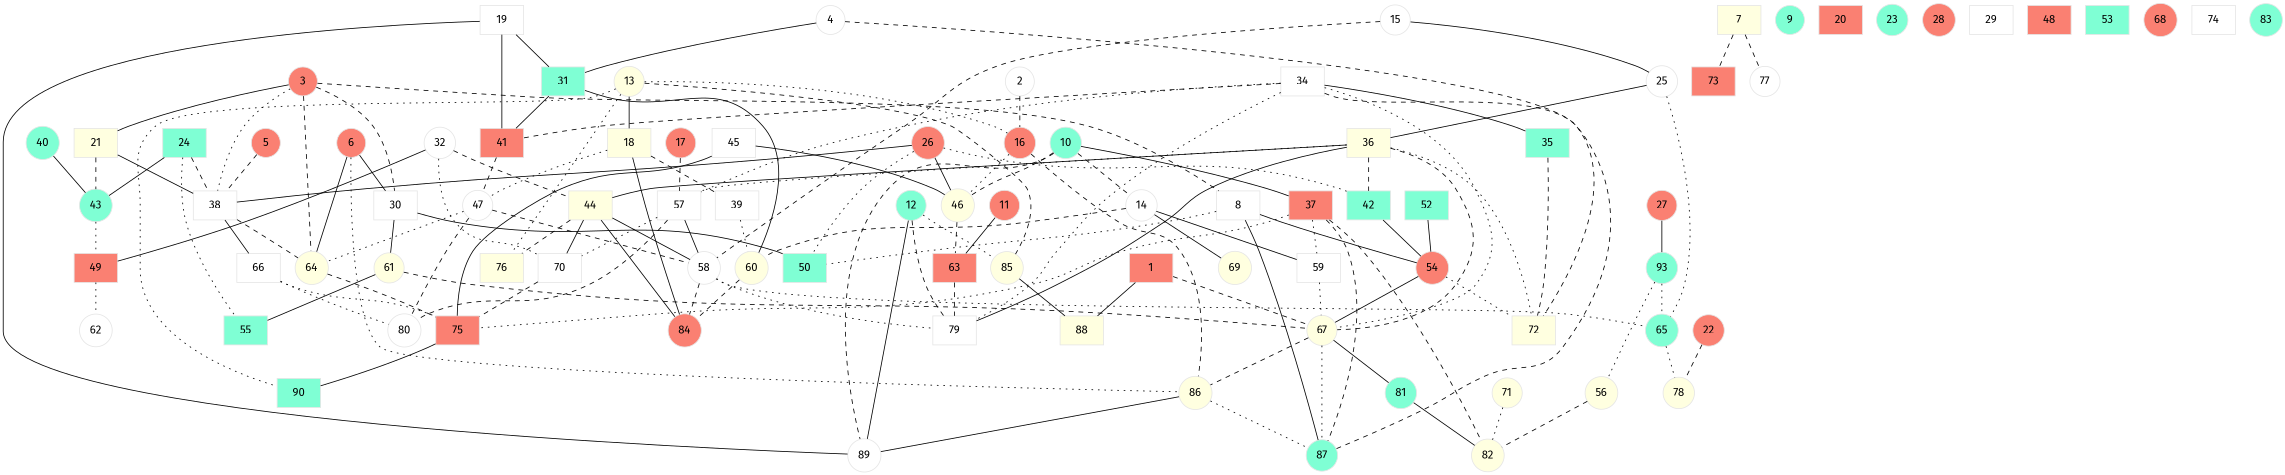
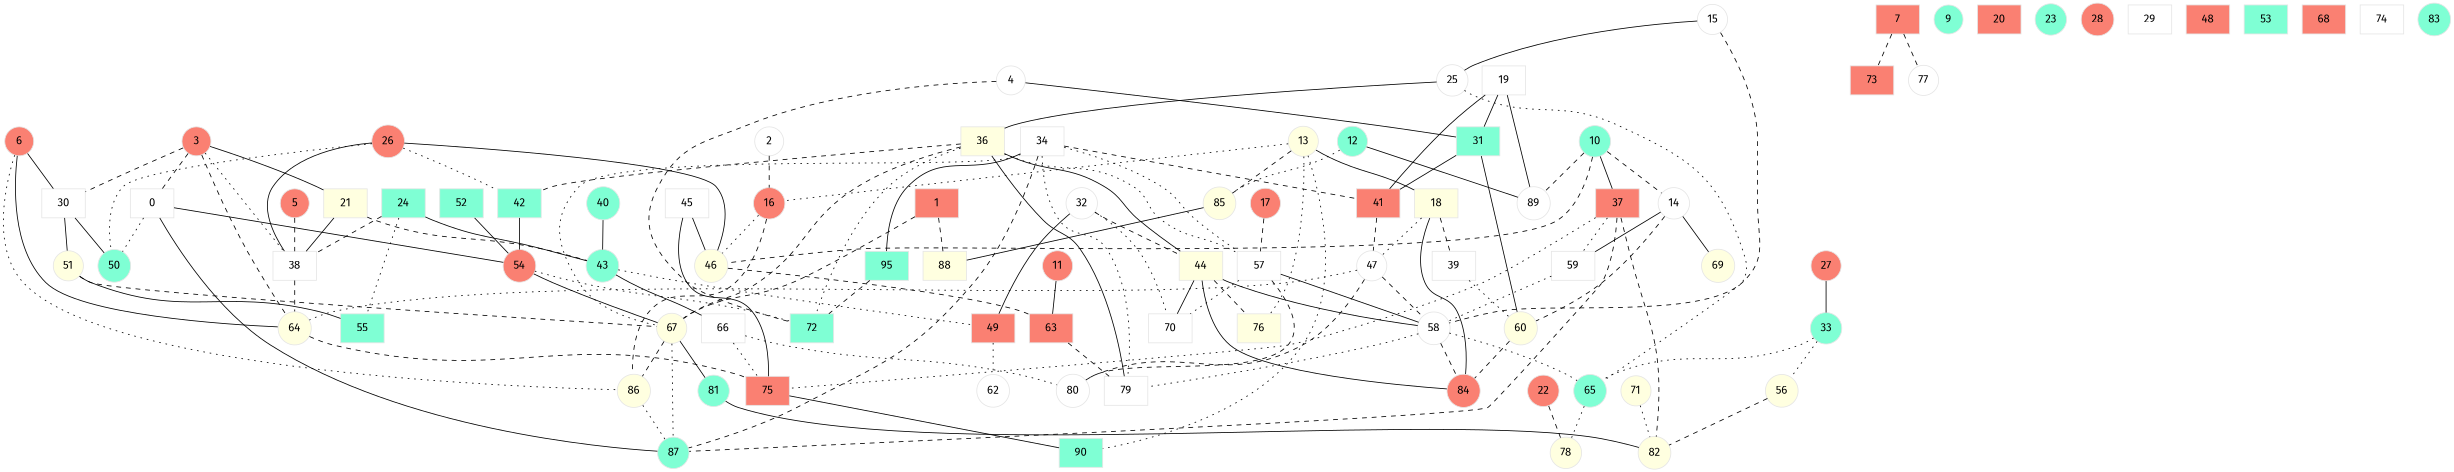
(1739, 20) -> (1898, 19)
(2160, 20) -> (2324, 19)
(1547, 143) -> (887, 266)
(1238, 205) -> (152, 203)
(237, 237) -> (678, 304)
(389, 268) -> (68, 266)
(805, 268) -> (114, 266)
(1662, 268) -> (1826, 328)
(921, 271) -> none
(515, 296) -> none
(1116, 299) -> (941, 235)
(1320, 299) -> (1500, 299)
(1534, 330) -> (812, 328)
(1030, 424) -> none
